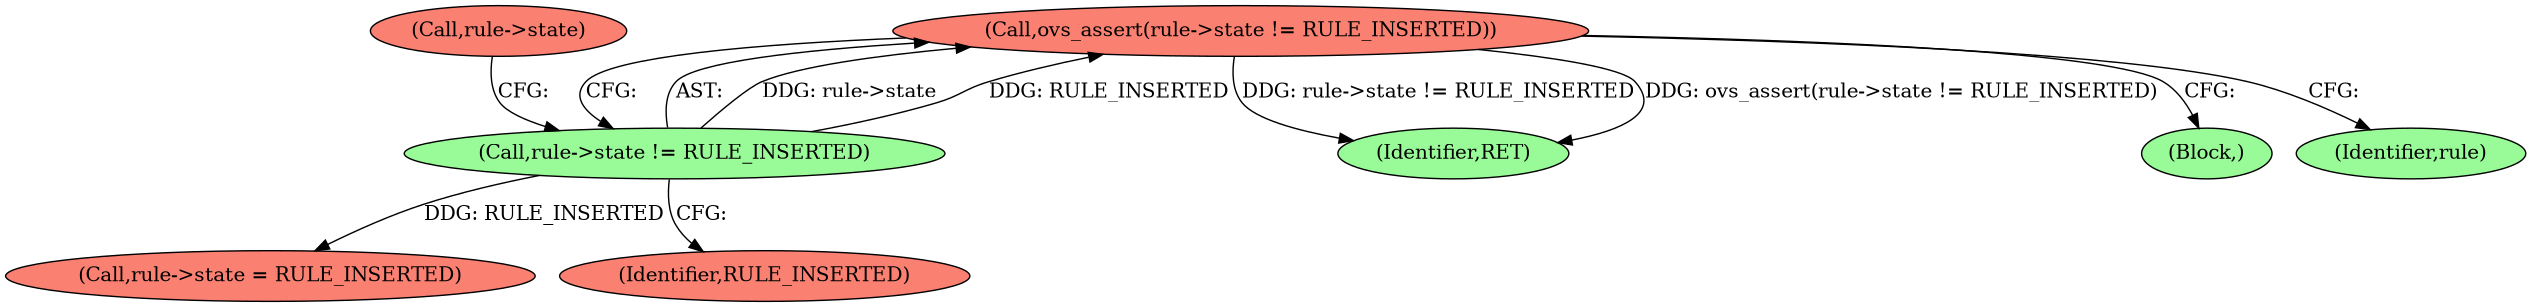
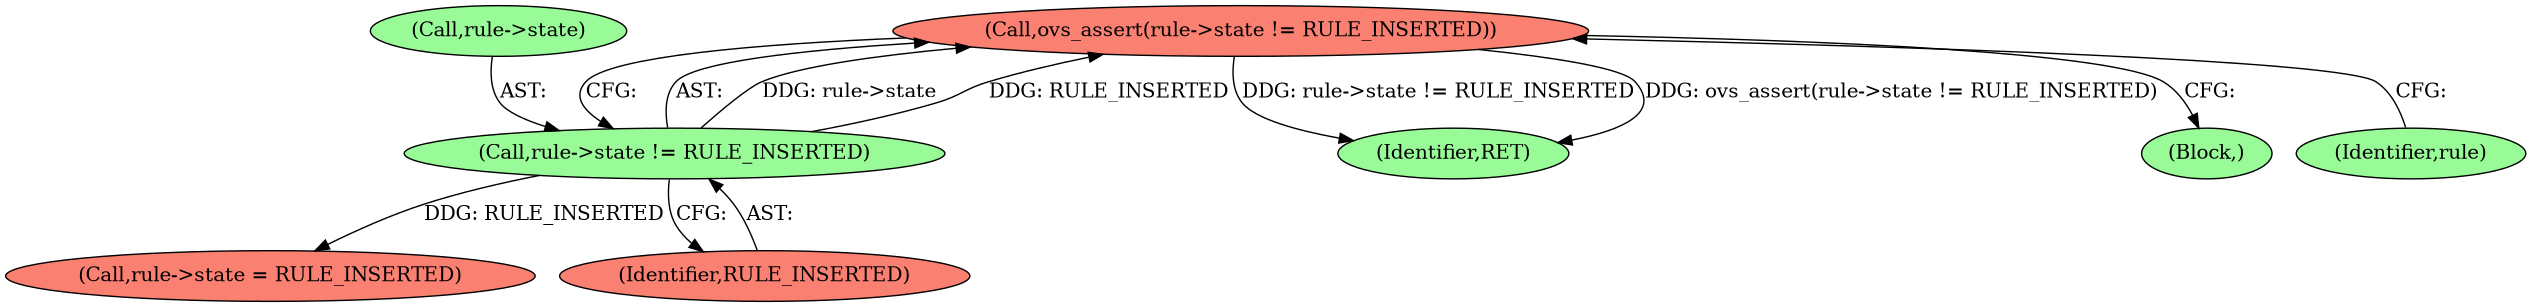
(499, 31) -> (499, 31)
(2150, 66) -> (2095, 55)
(527, 92) -> (527, 92)
none -> (742, 217)
